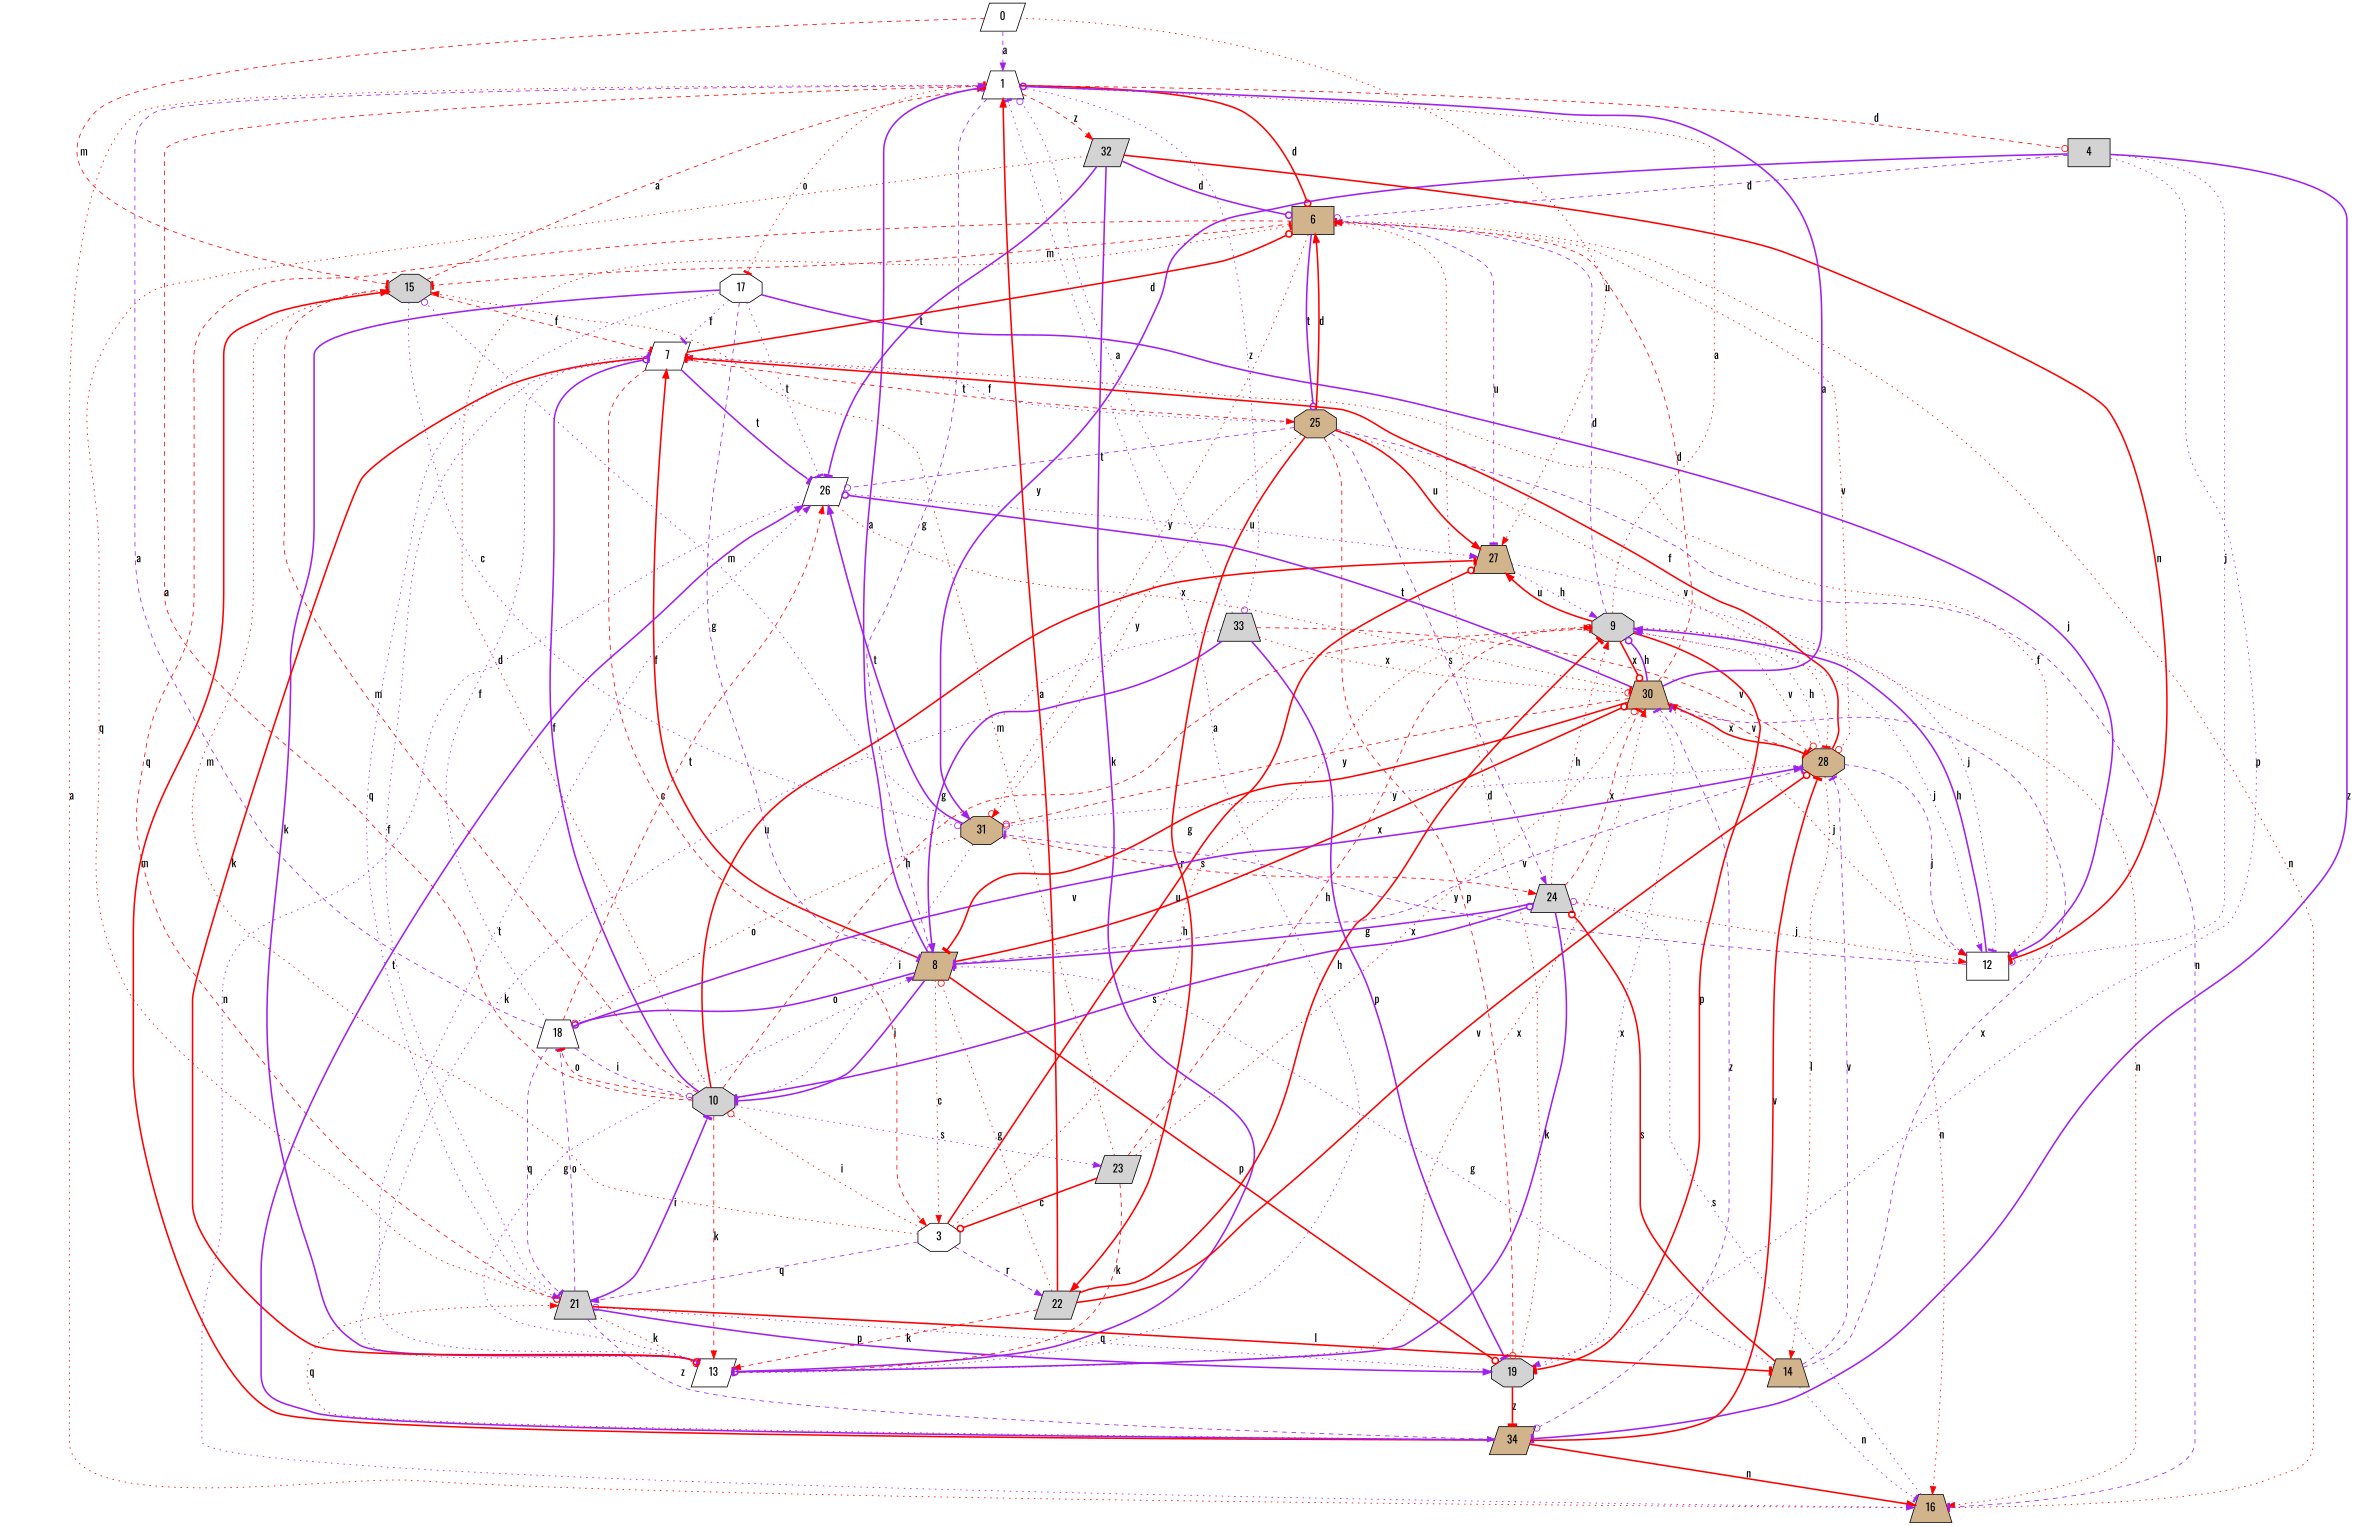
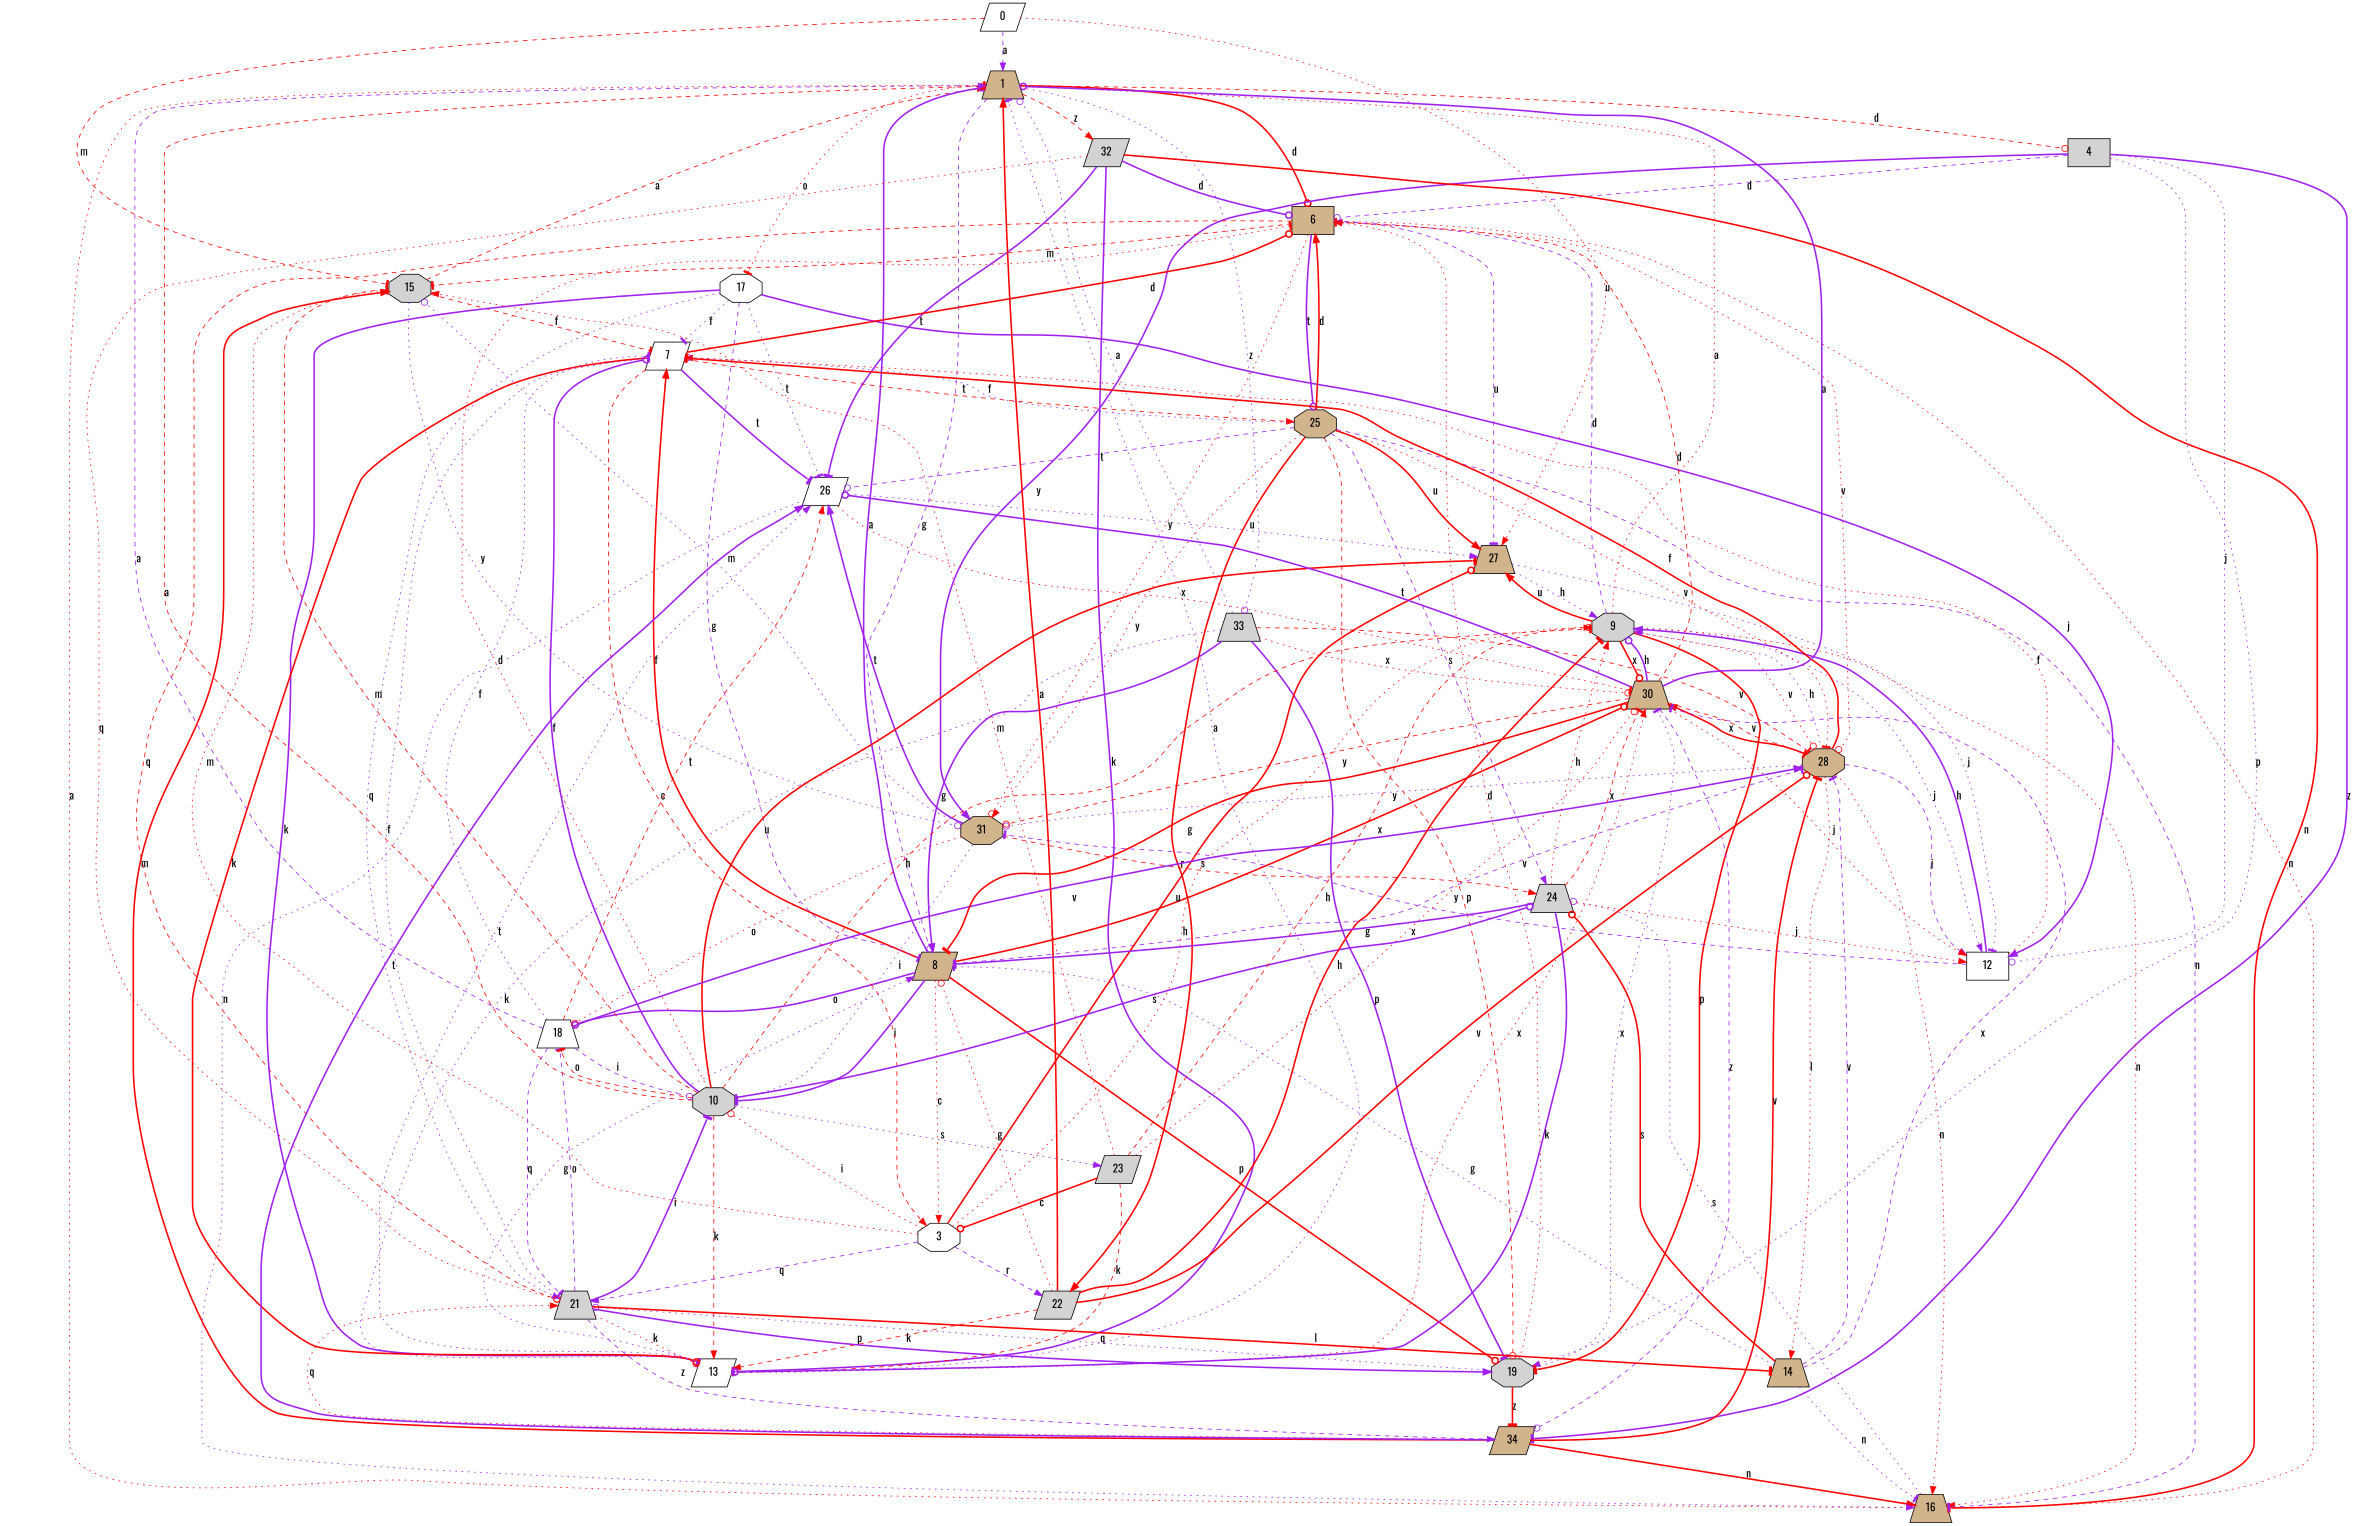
(1003, 85) -> (1003, 85)
(1931, 314) -> (2306, 512)
(483, 559) -> (483, 559)
